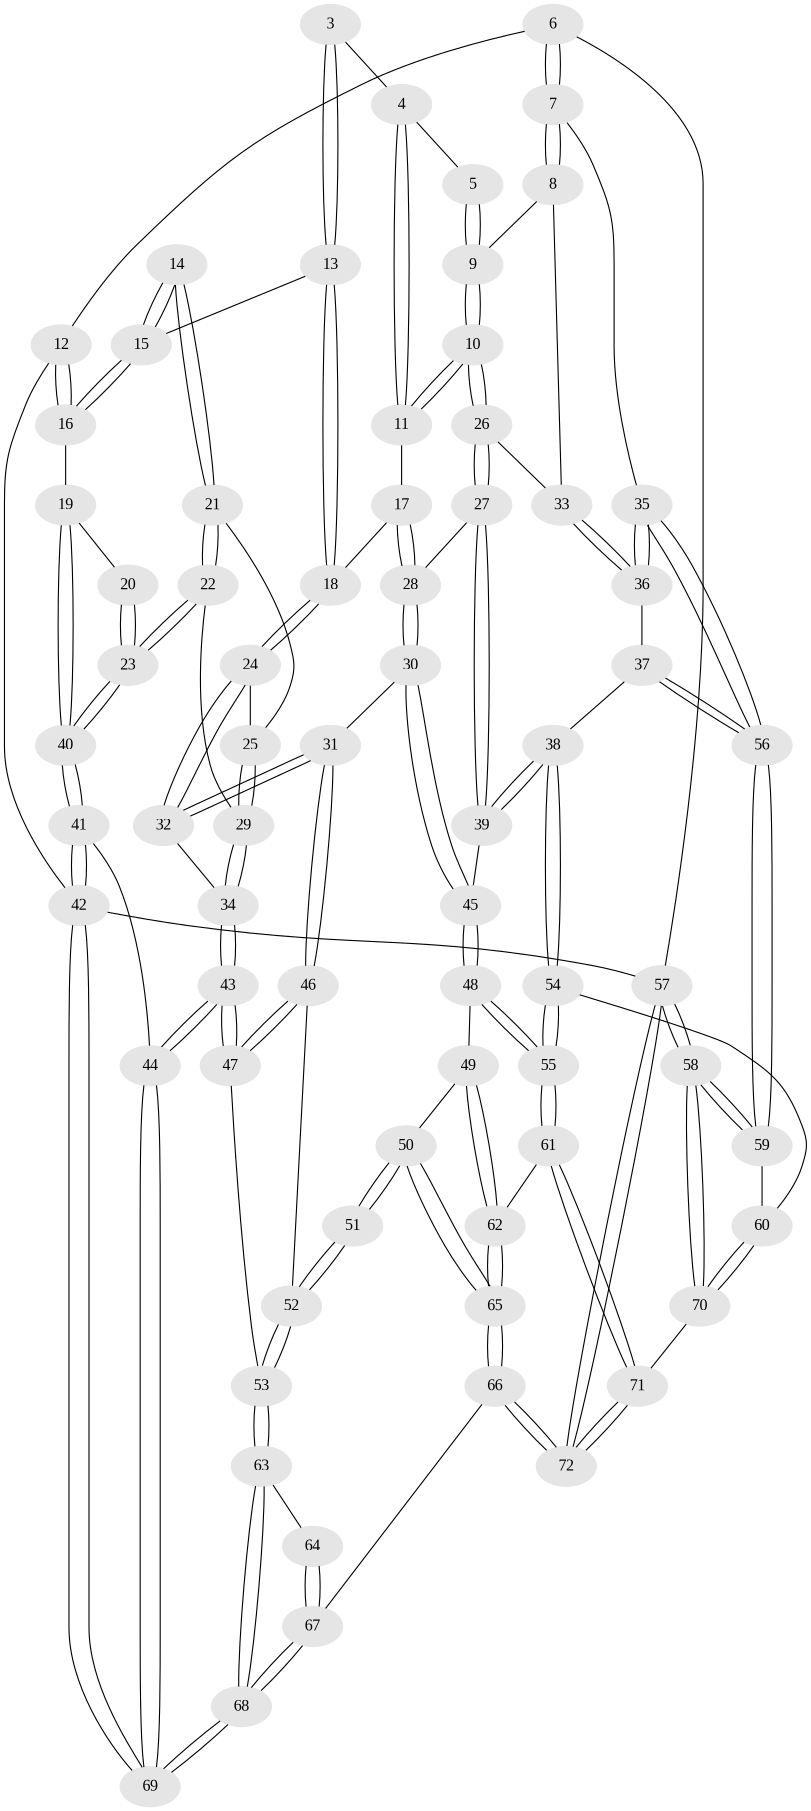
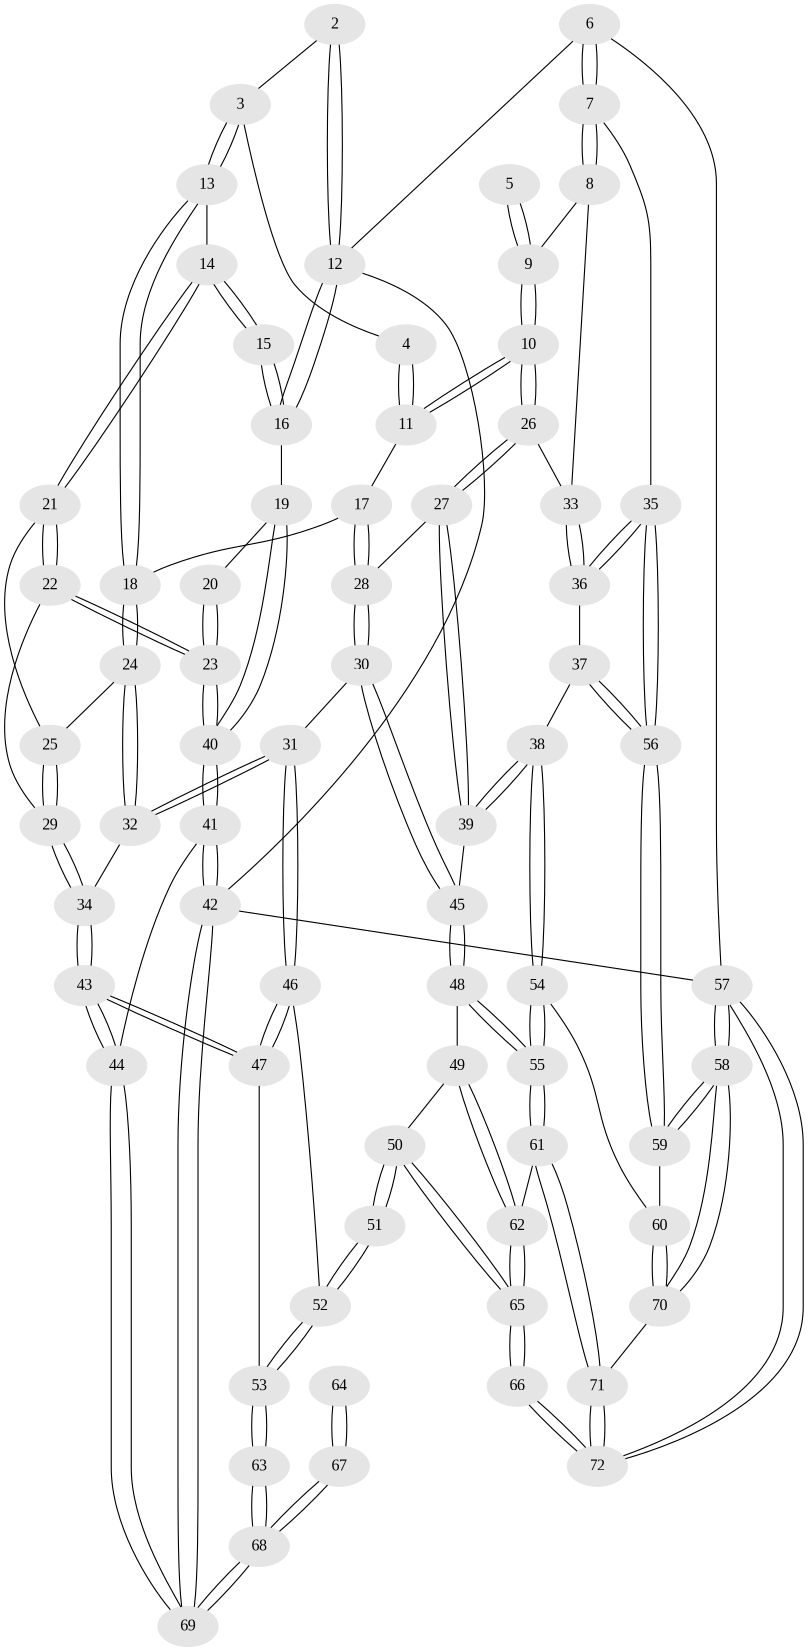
none -> (335, 24)
(437, 145) -> none
(236, 305) -> (207, 225)
(287, 1506) -> none
(404, 1506) -> none
